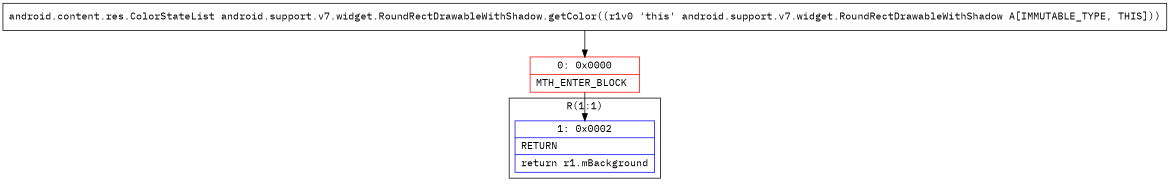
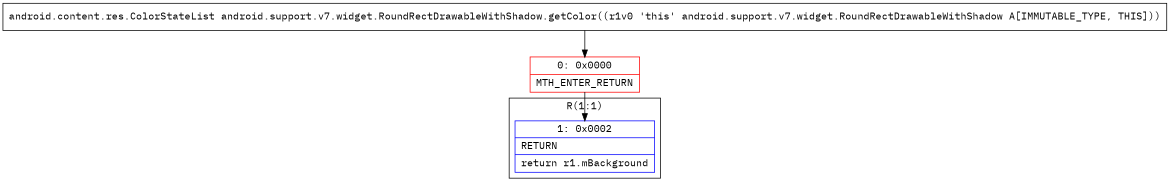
(582, 83) -> (585, 83)
